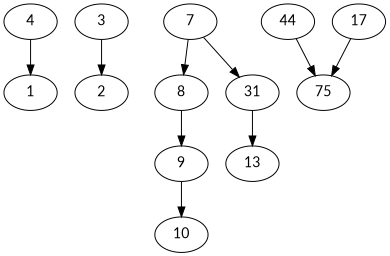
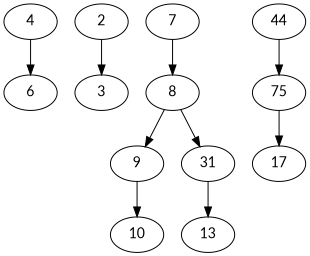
(102, 52) -> (102, 52)
(218, 53) -> (188, 124)
(343, 53) -> (279, 123)
(31, 93) -> (31, 93)
